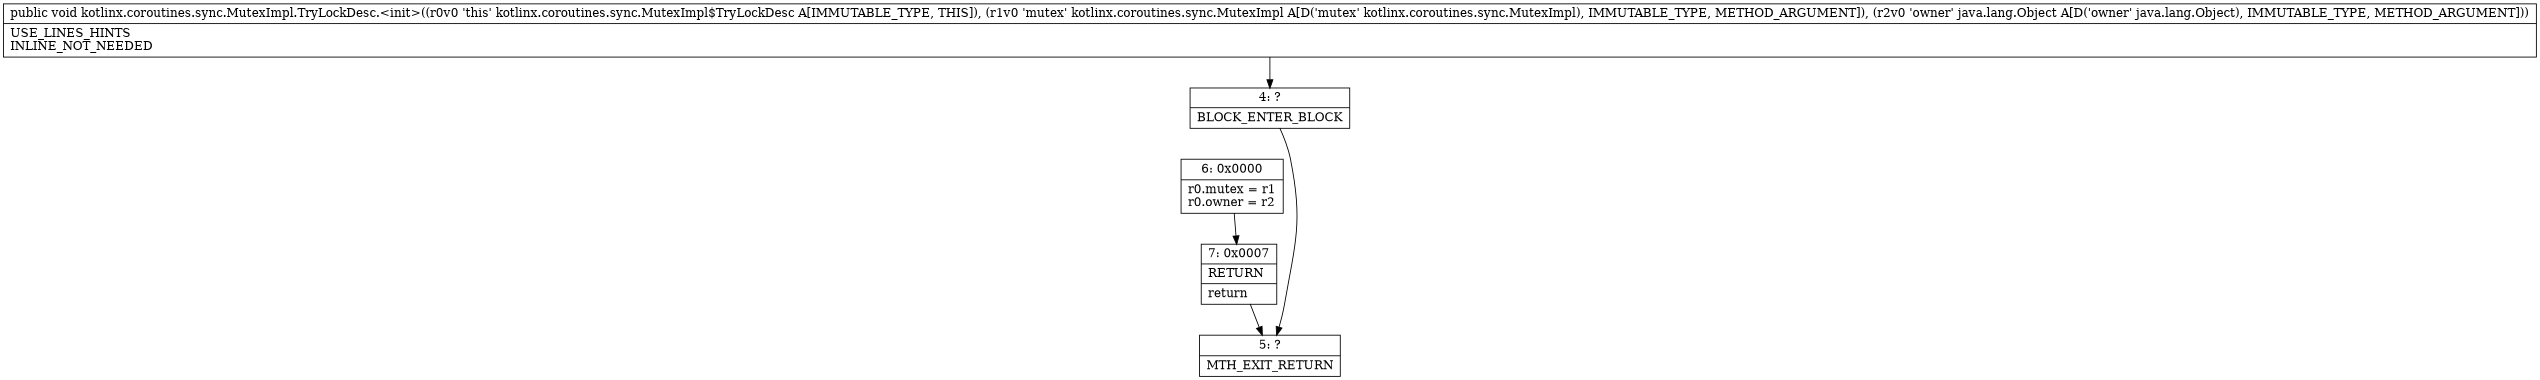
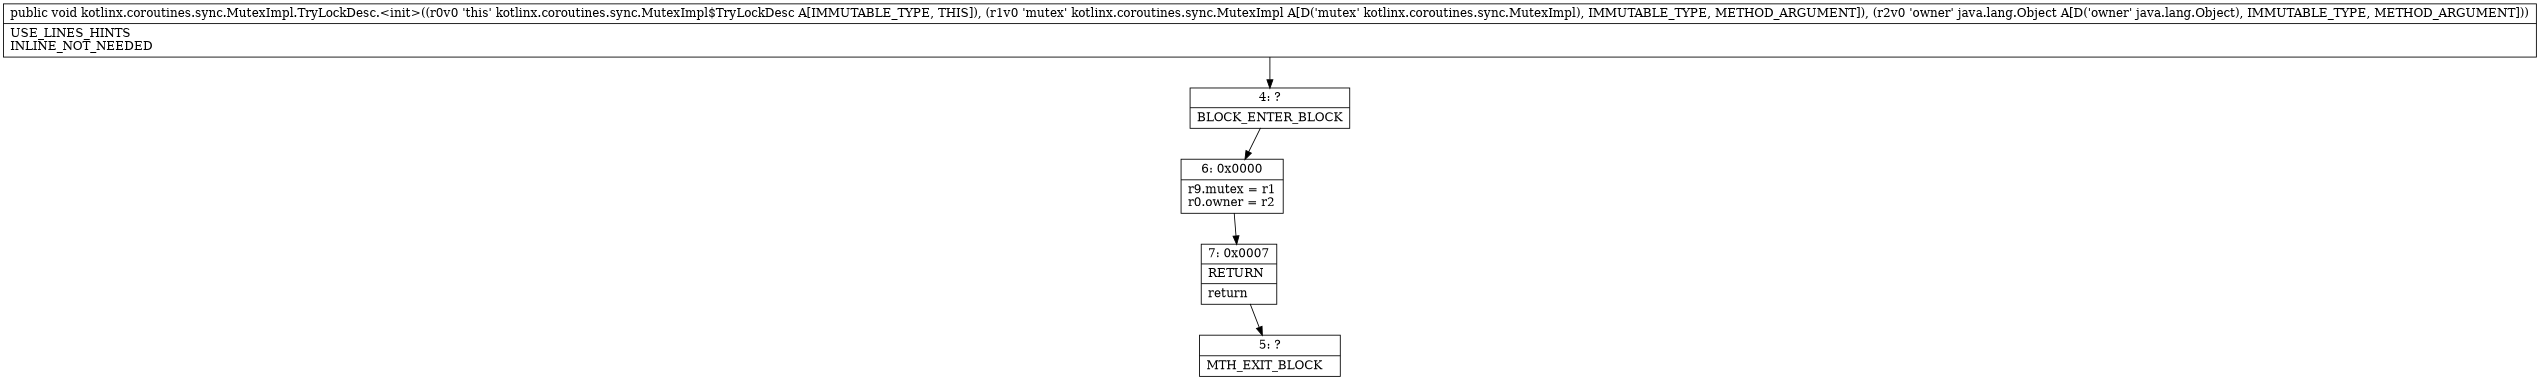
(1232, 190) -> (1232, 190)
(1297, 227) -> (1255, 140)
(1270, 366) -> (1265, 366)
